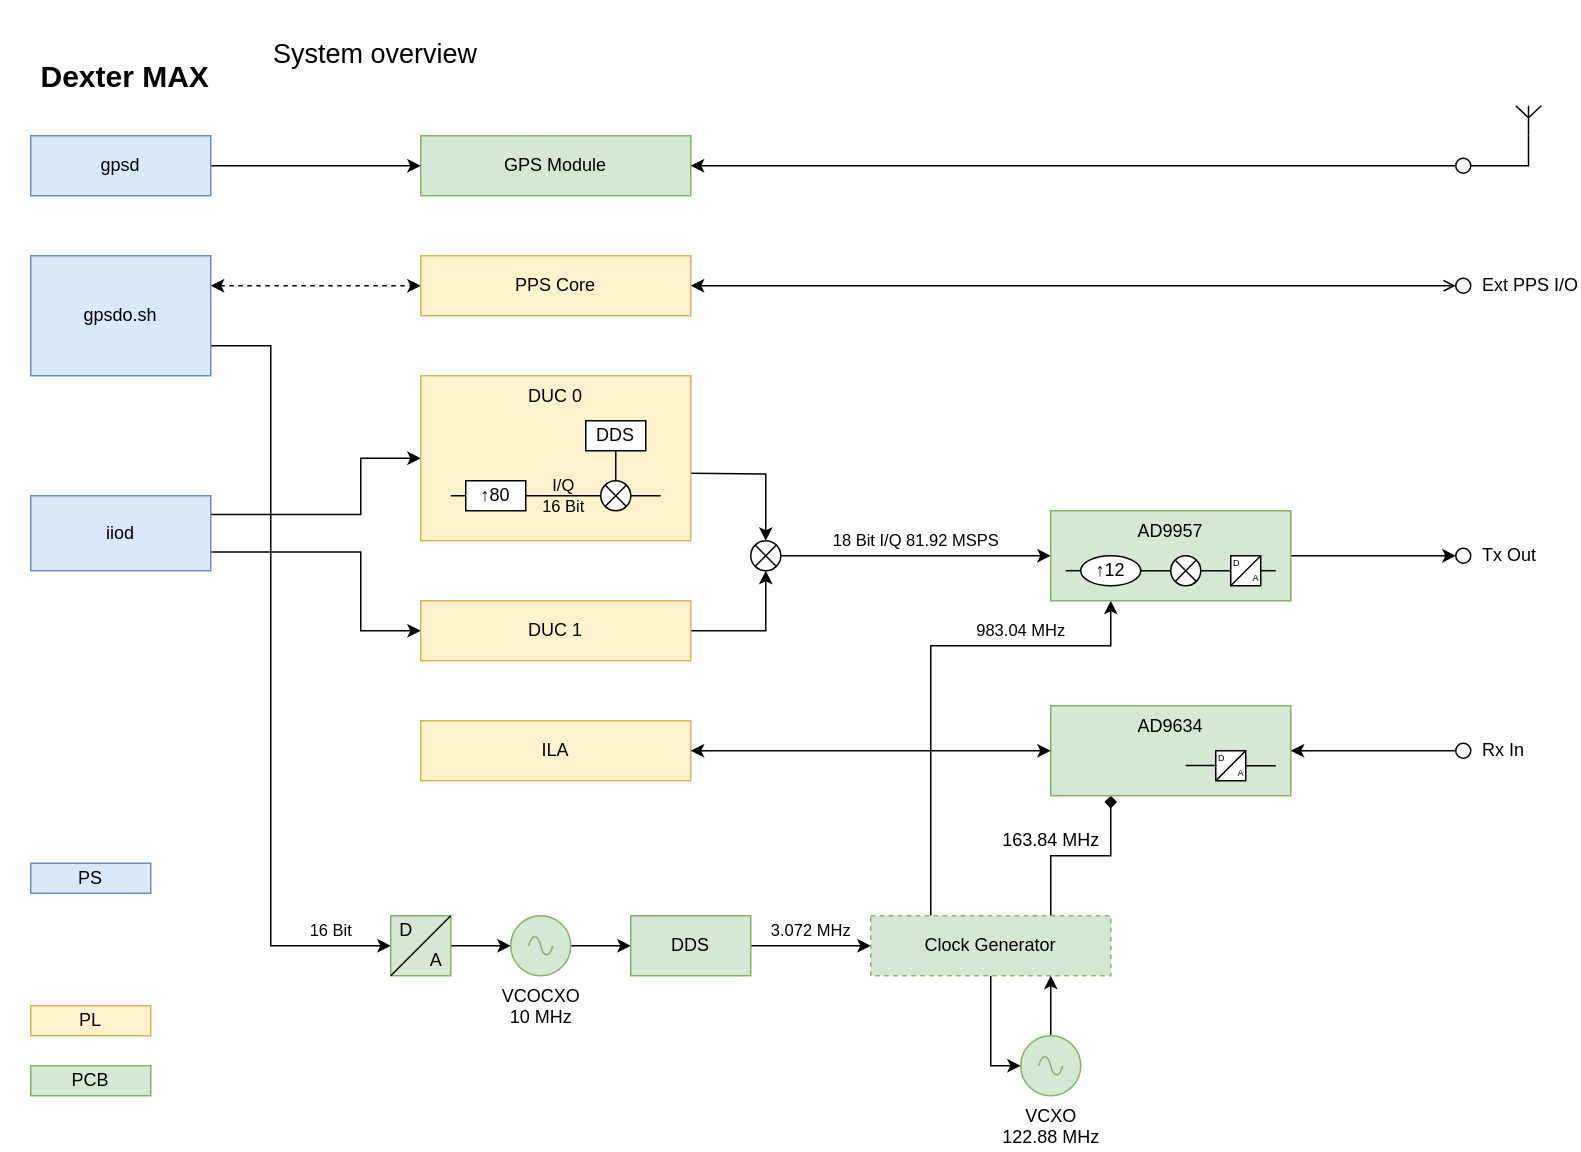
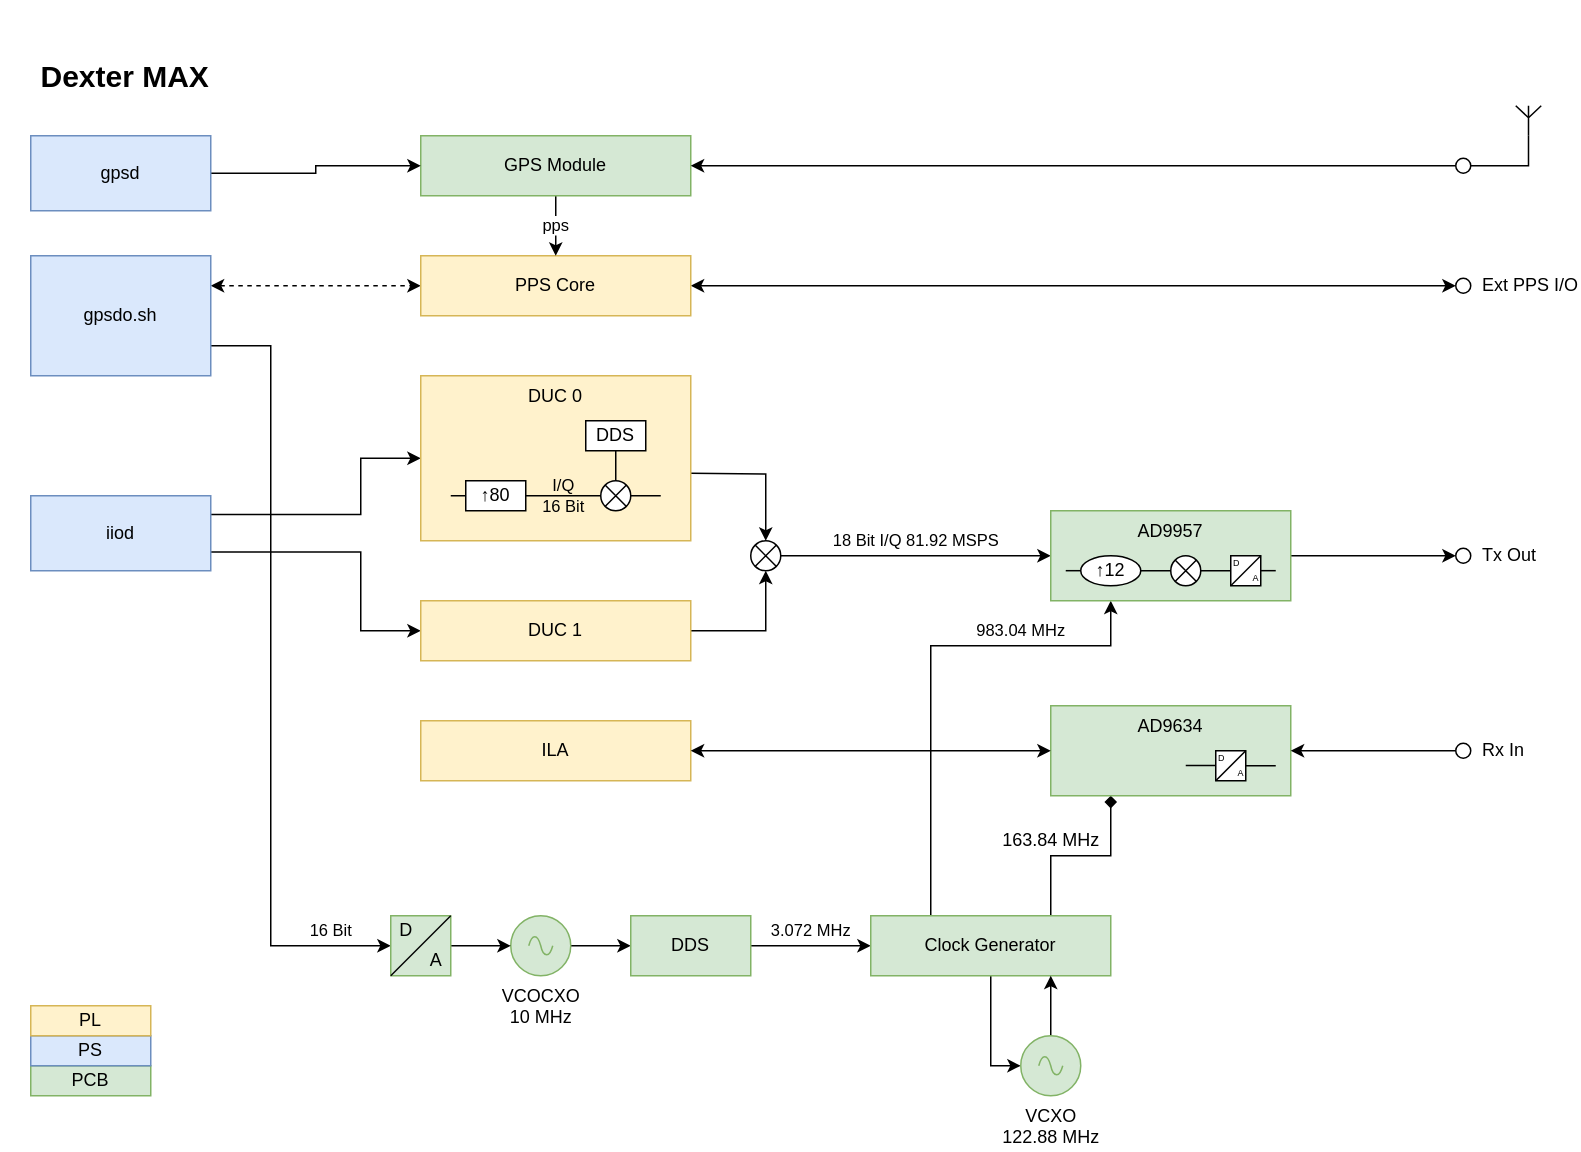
(383, 53) -> none
(121, 166) -> (121, 173)
none -> (556, 221)
(1446, 286) -> (1444, 286)
(91, 878) -> (91, 1051)
(991, 946) -> (991, 946)
